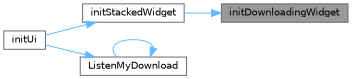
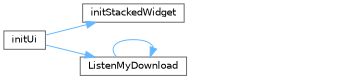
(285, 13) -> none
